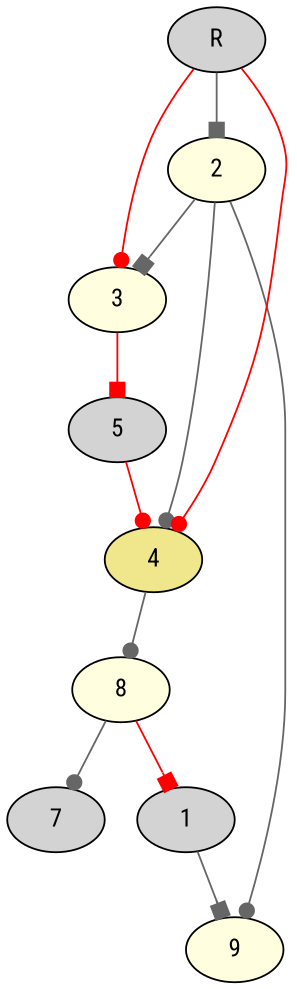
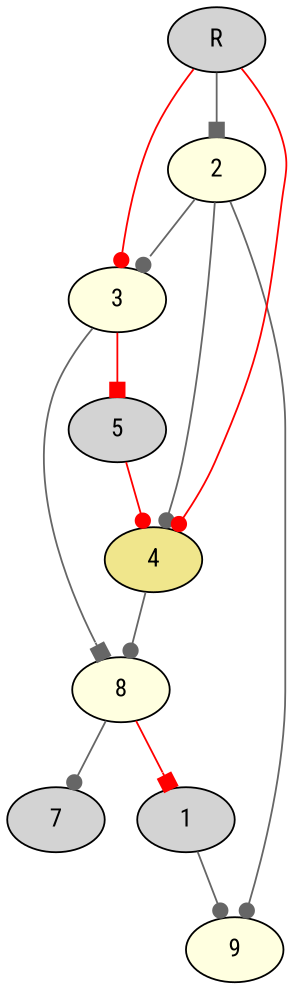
(173, 228) -> (173, 228)
none -> (46, 484)
(208, 877) -> (208, 877)
